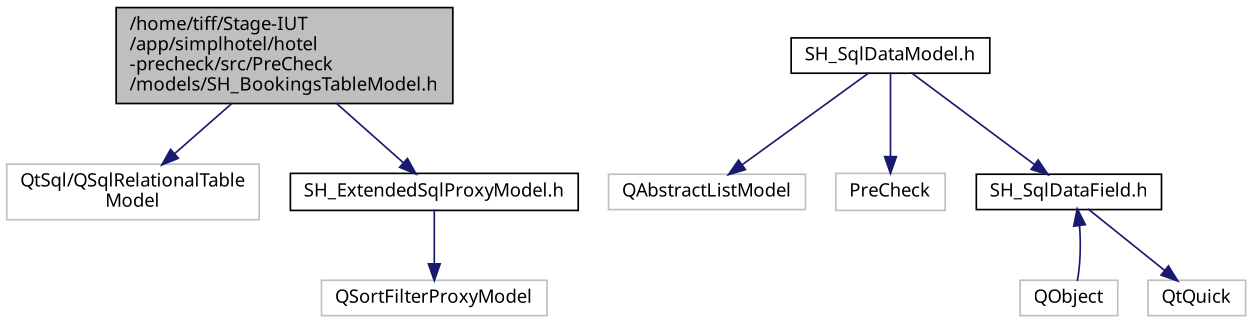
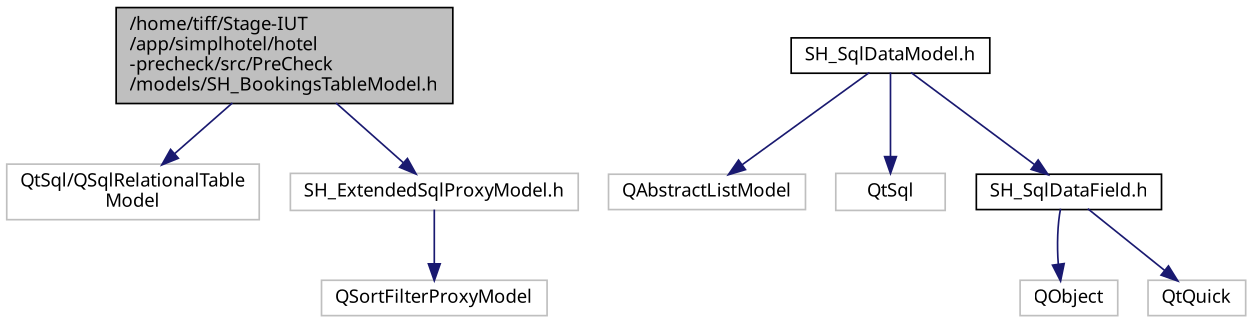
(434, 192) -> (434, 192)
(890, 192) -> (890, 192)
(1080, 253) -> (1058, 236)
